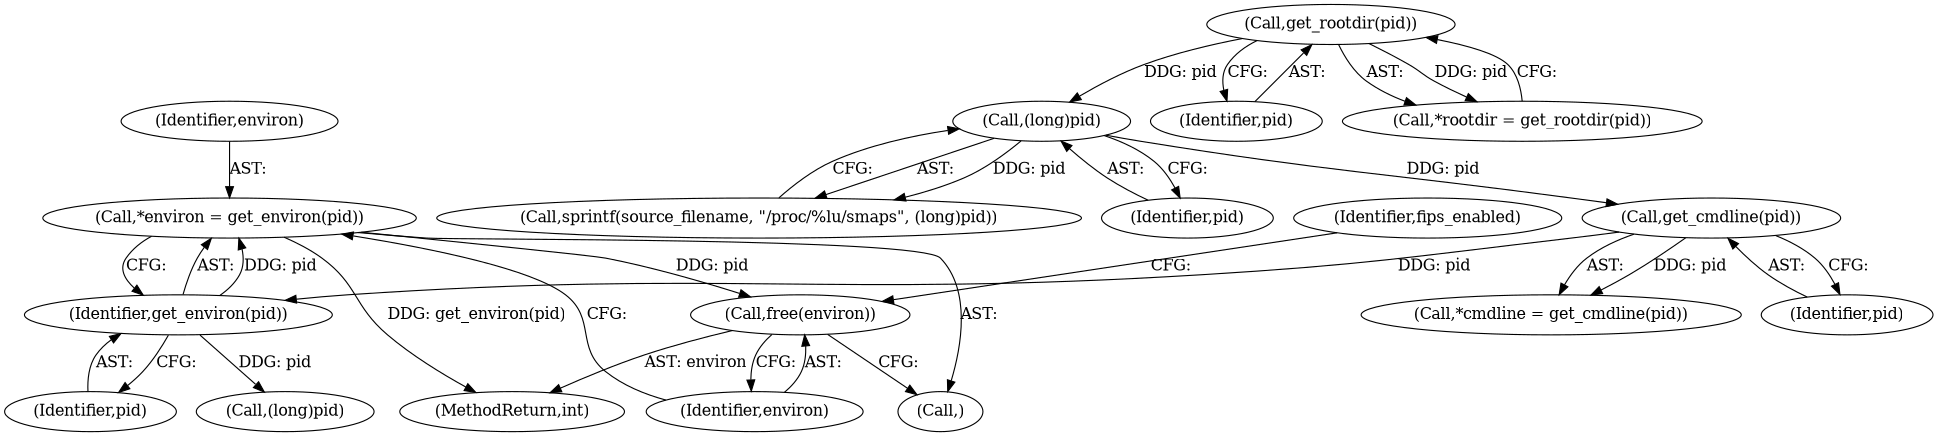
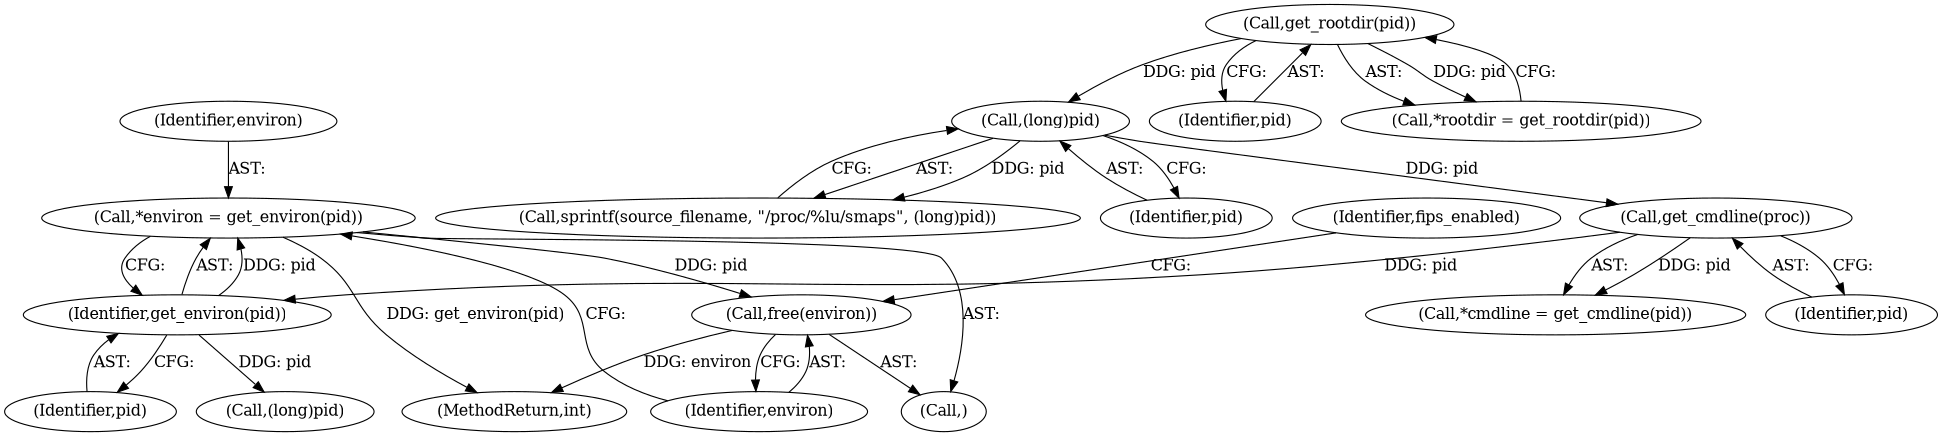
(1711, 218) -> (1716, 218)
(696, 363) -> (697, 363)
(901, 363) -> (902, 363)
